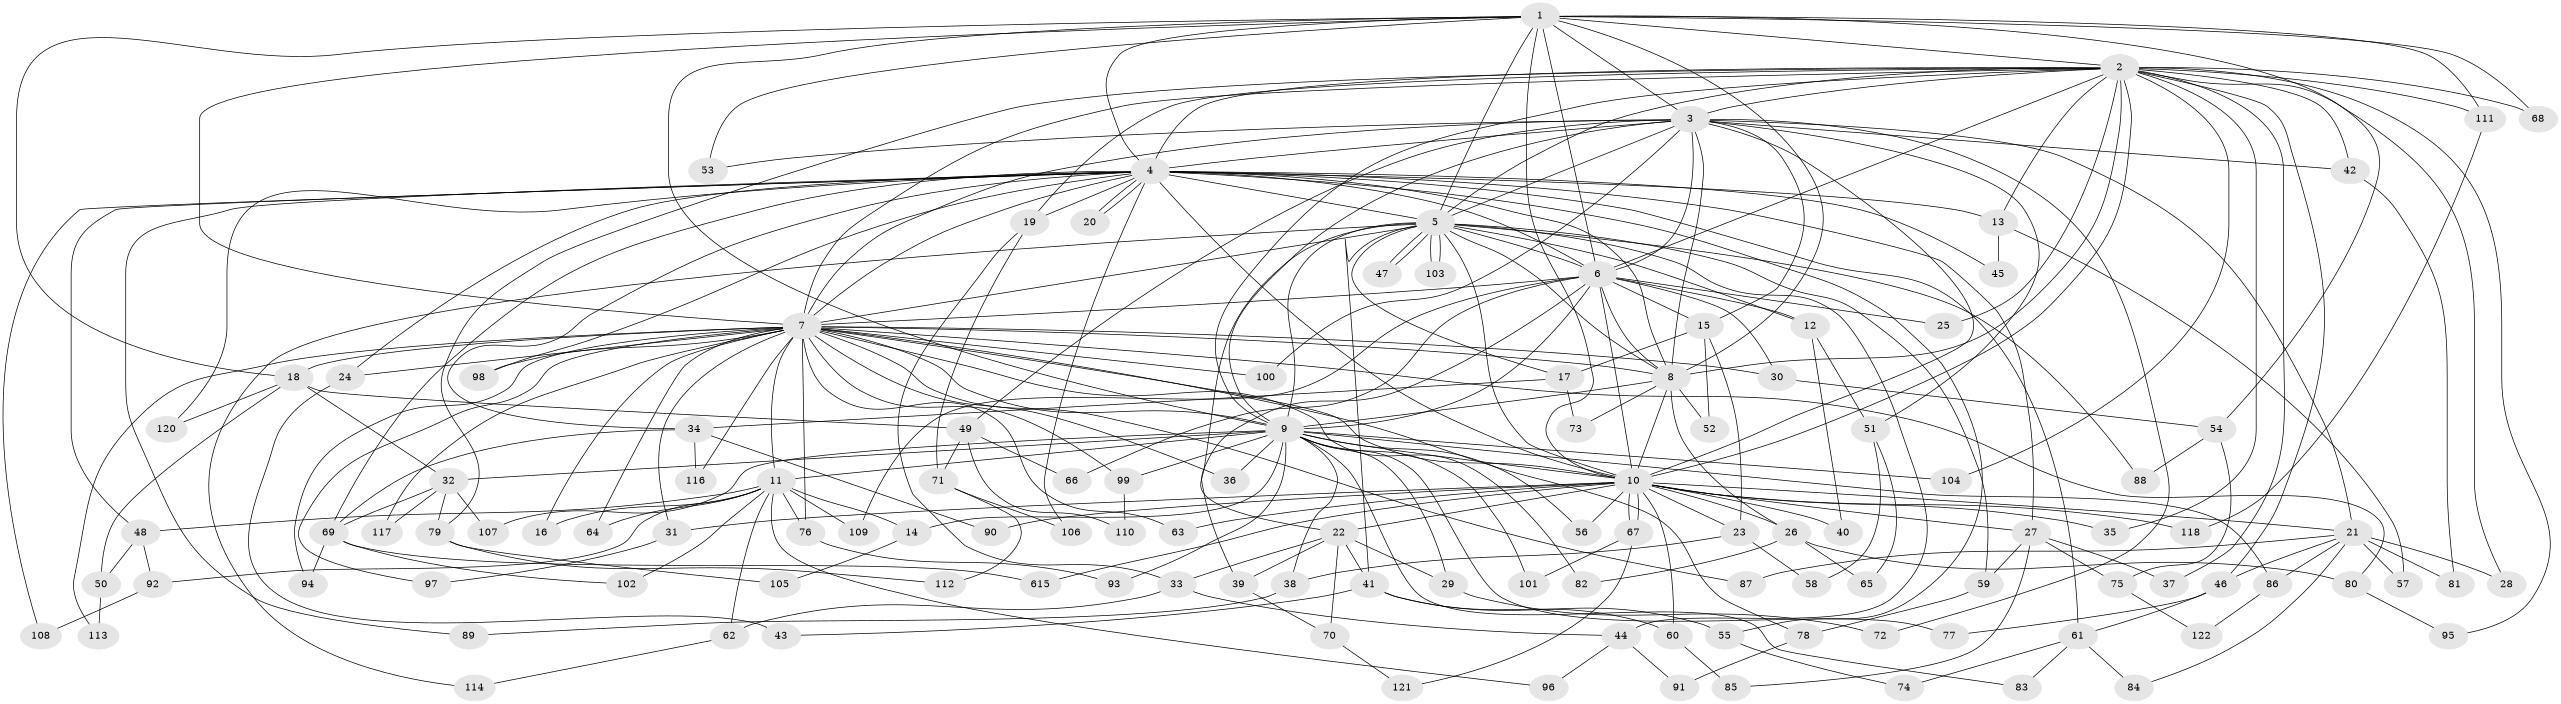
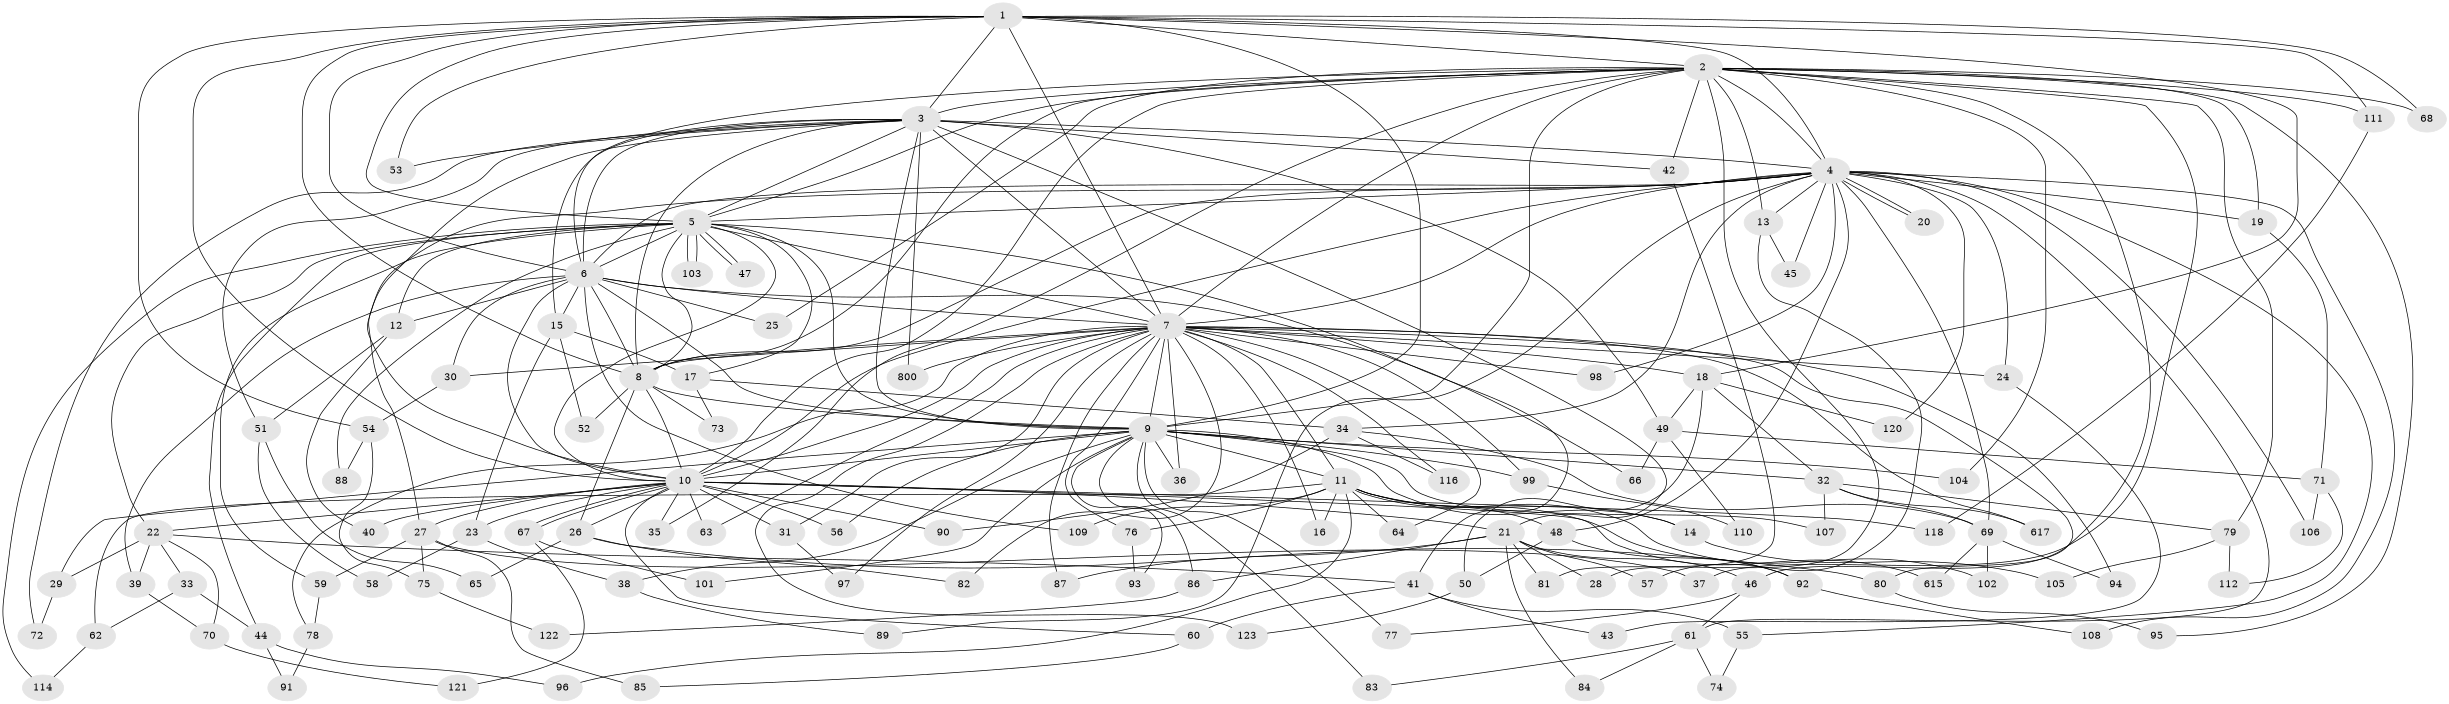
(1266, 378) -> (908, 378)
(908, 481) -> none
(382, 533) -> (2041, 533)
(98, 636) -> (1247, 636)
